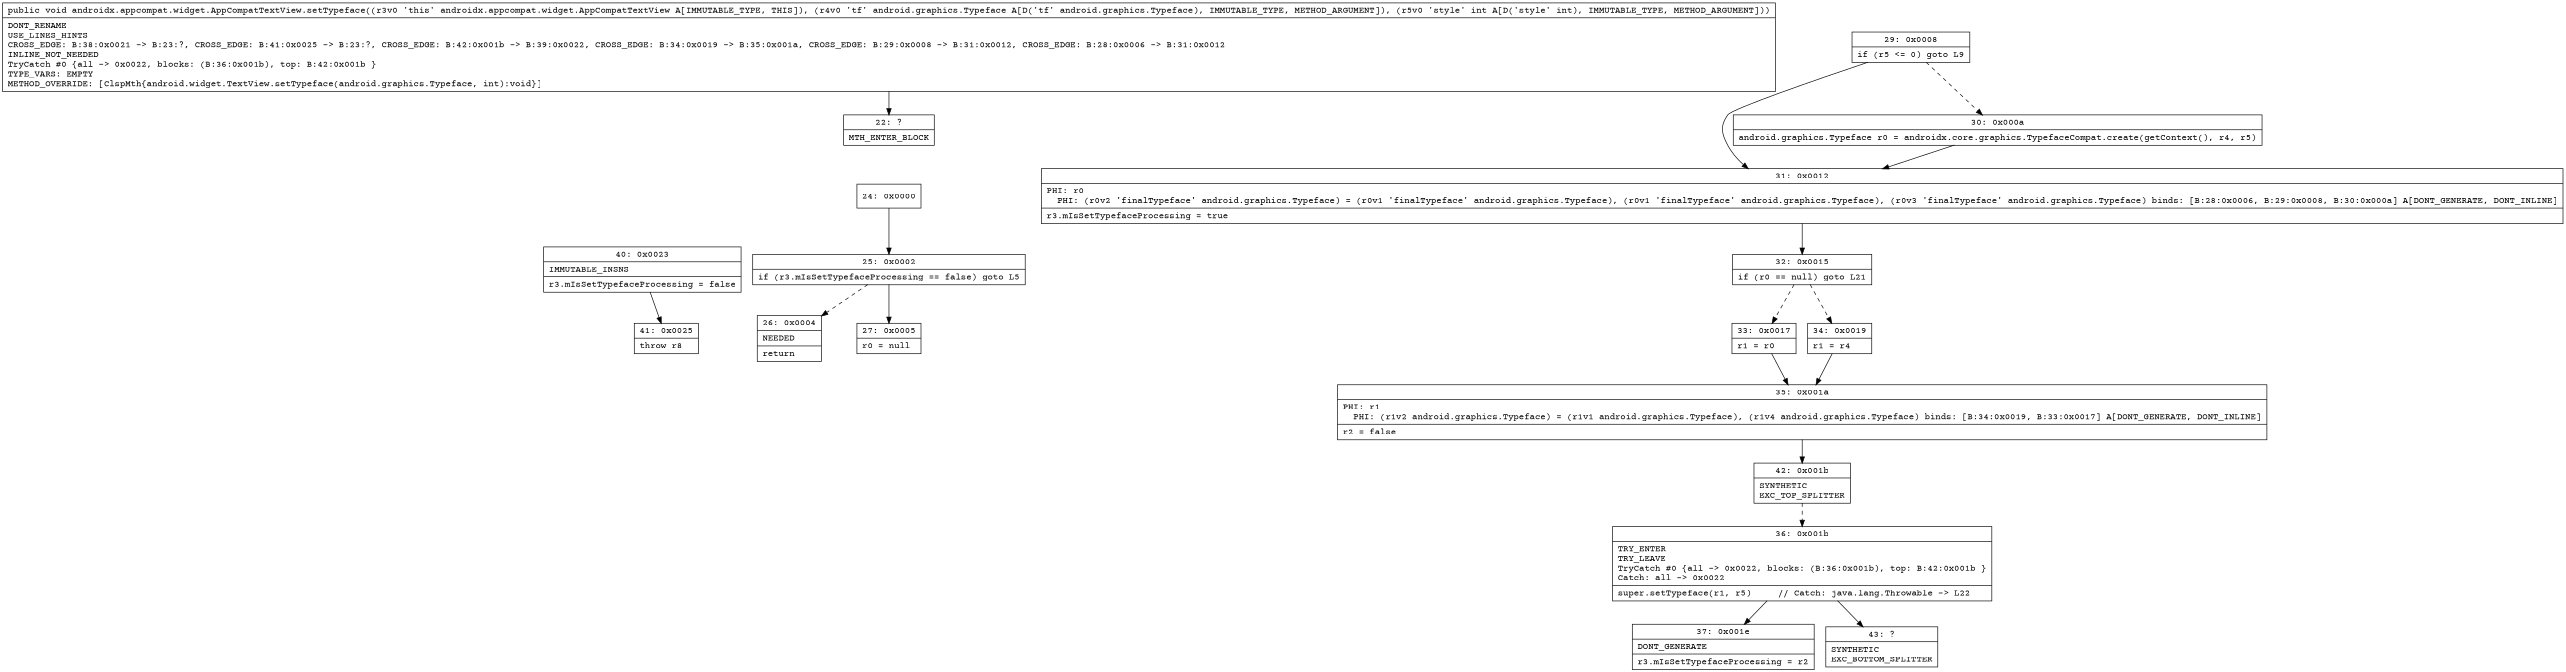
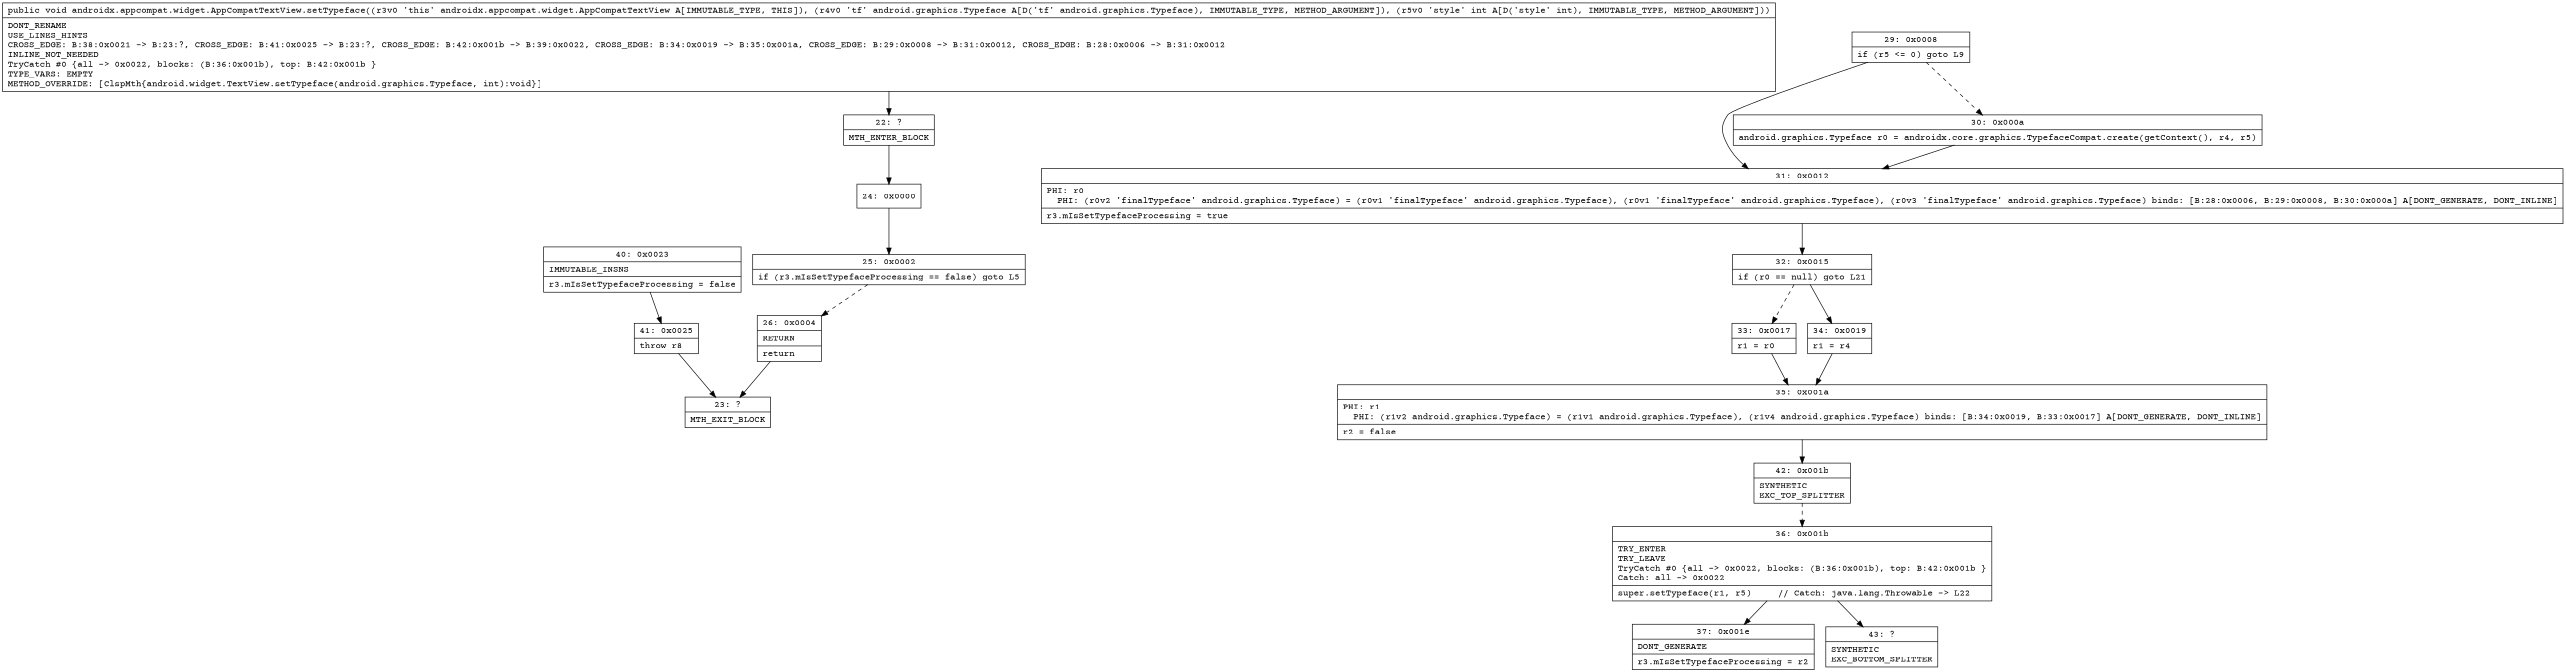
none -> (889, 161)
(1819, 301) -> (1819, 301)
(779, 338) -> (779, 338)
(889, 338) -> none
none -> (728, 412)
